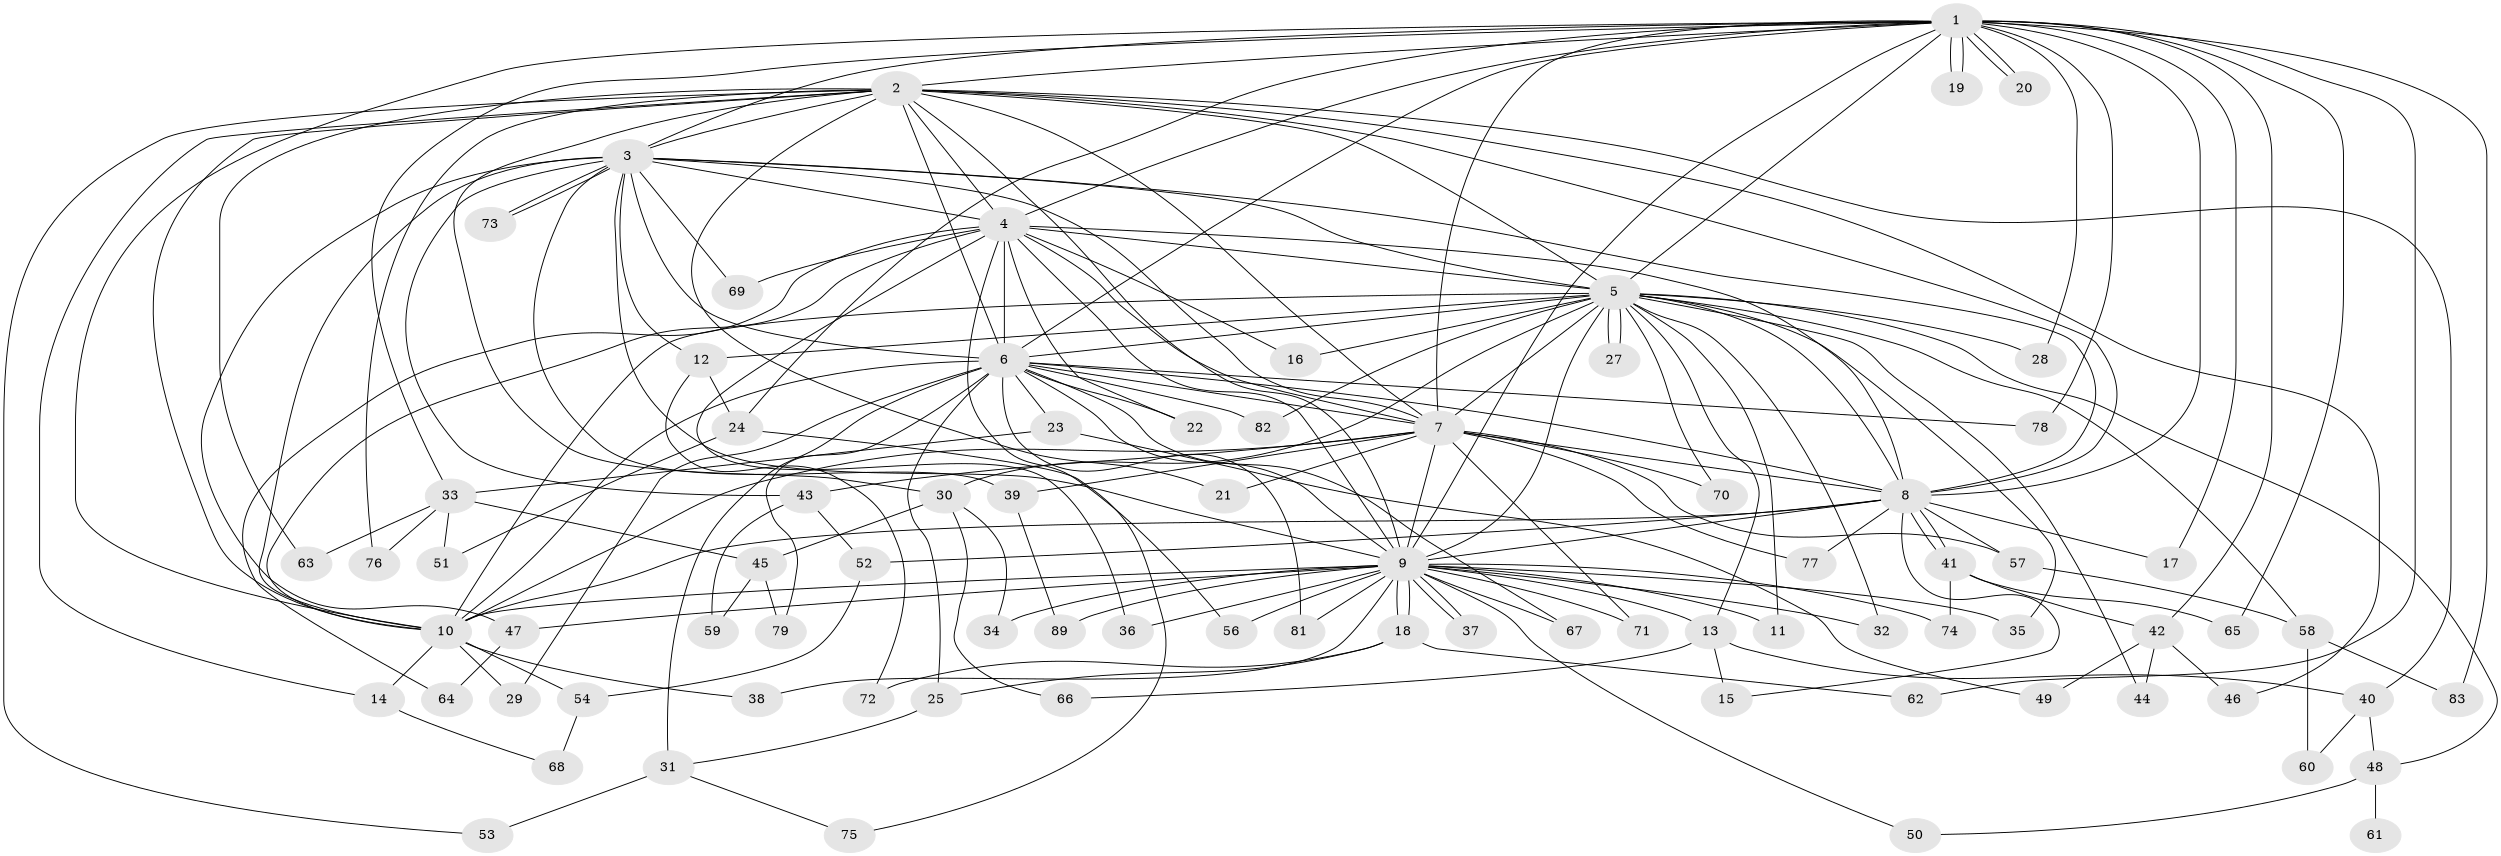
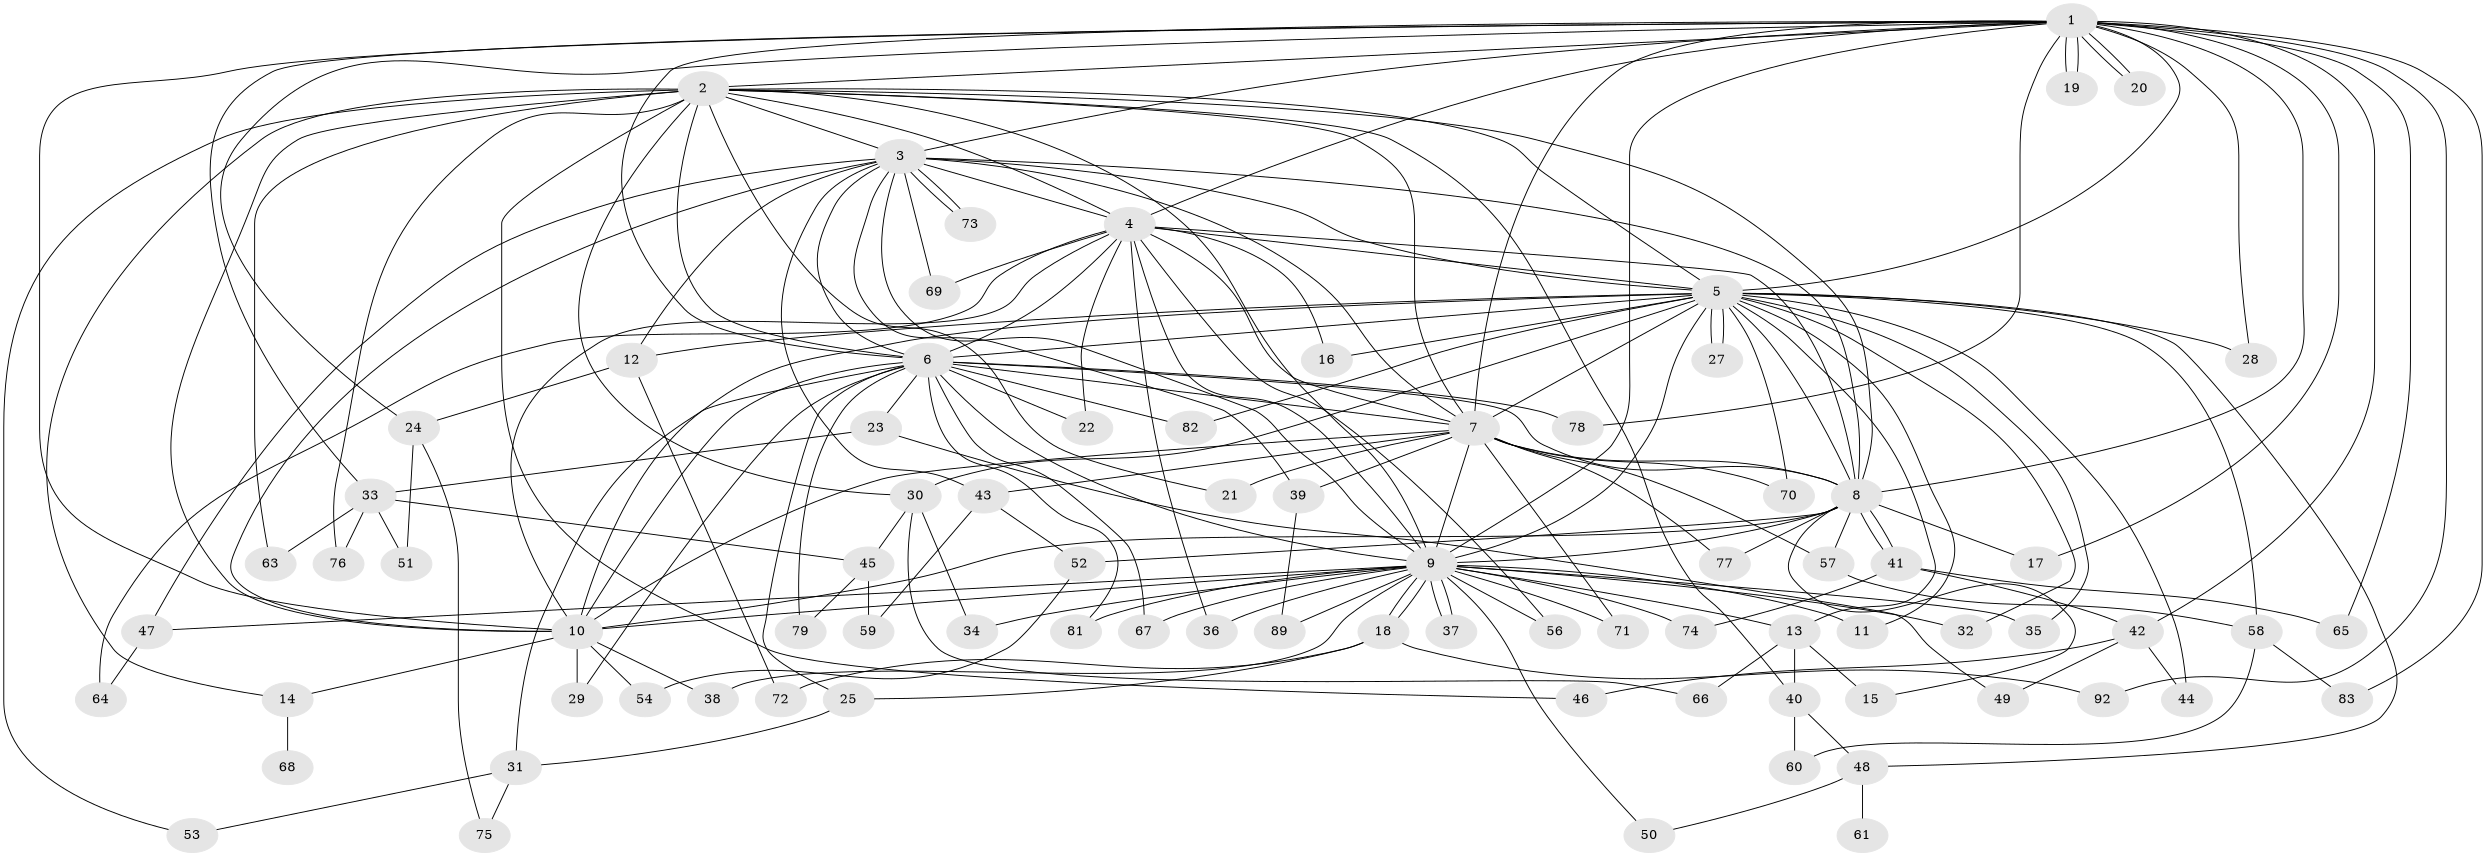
(1916, 700) -> (2103, 700)
(570, 734) -> none
